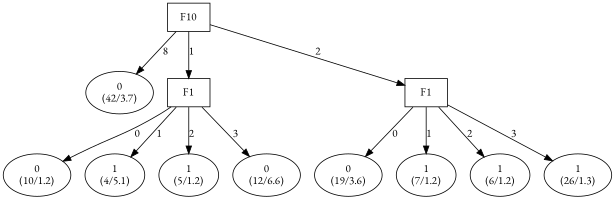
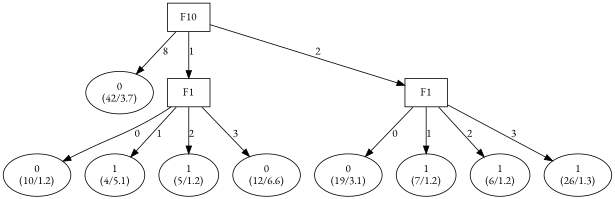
(348, 175) -> (348, 175)
